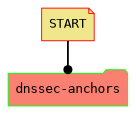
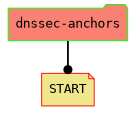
(68, 54) -> (68, 54)
